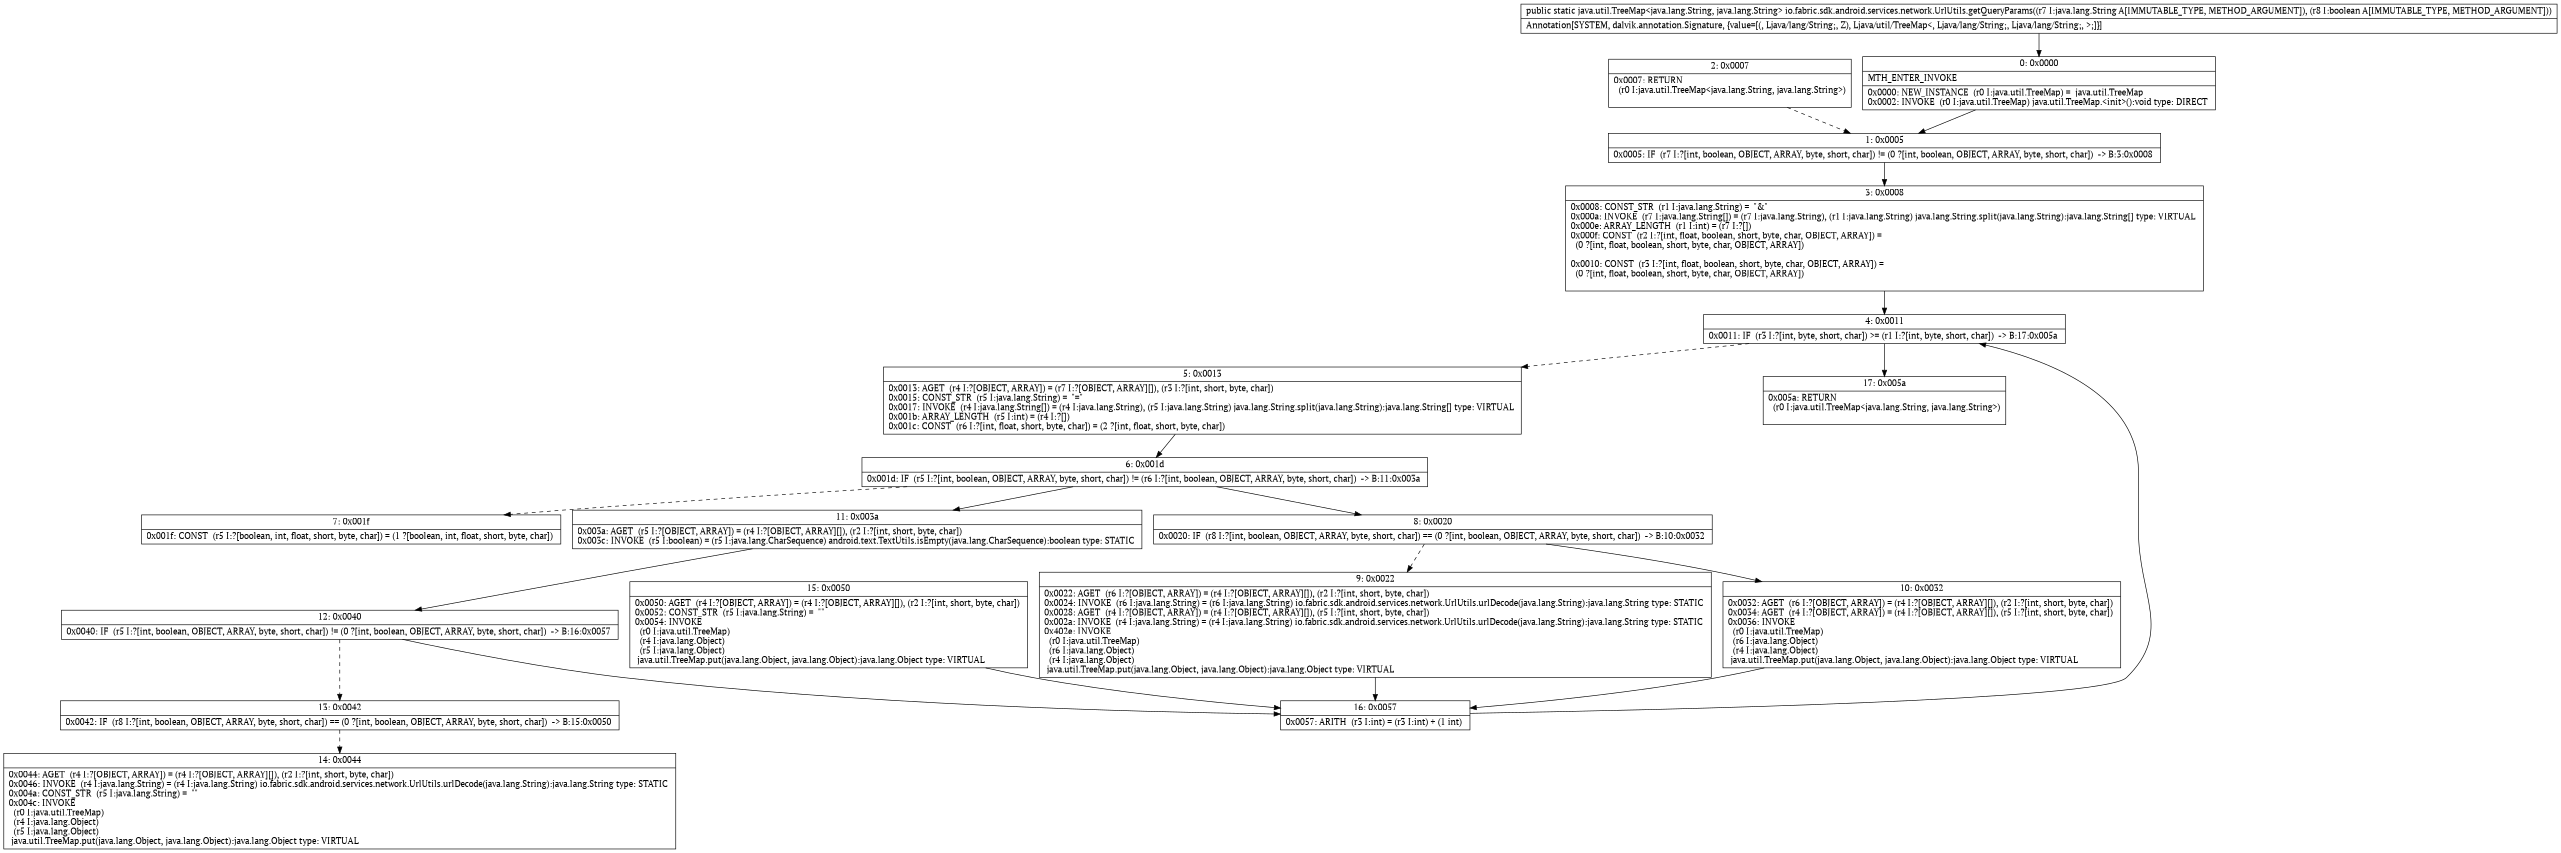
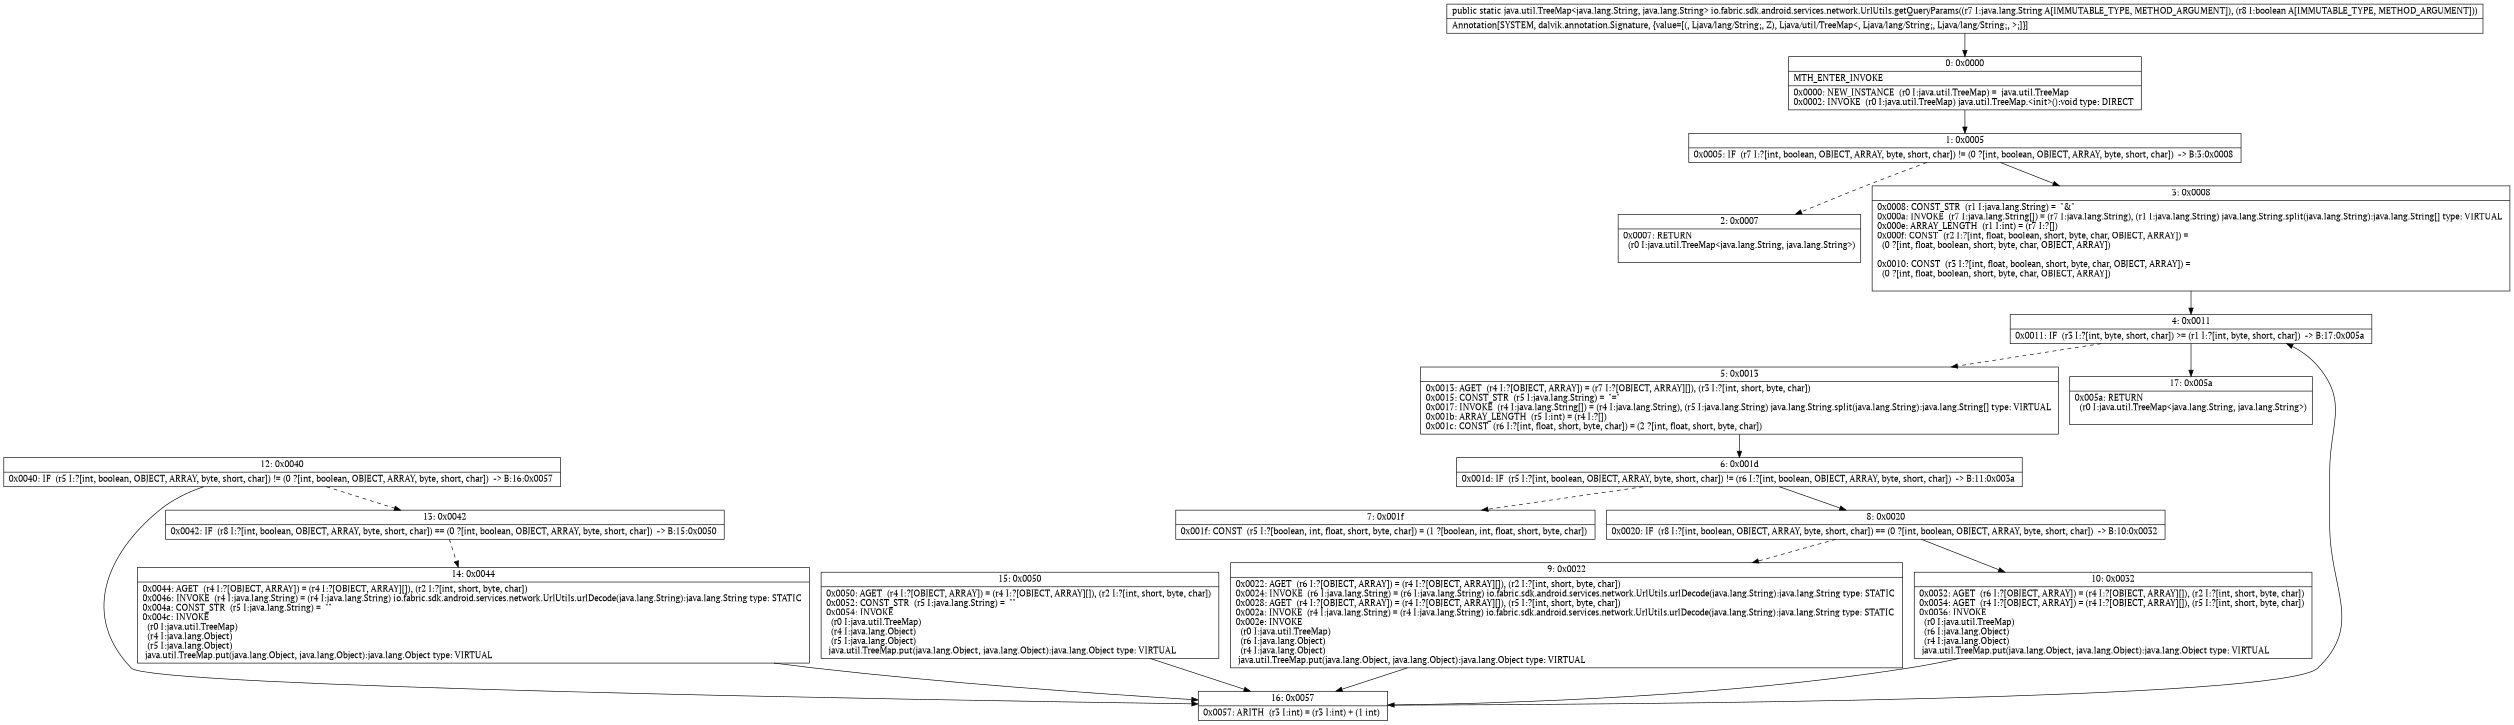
(1816, 119) -> (1864, 186)
(857, 529) -> none
(1080, 632) -> (1271, 622)
none -> (982, 684)
